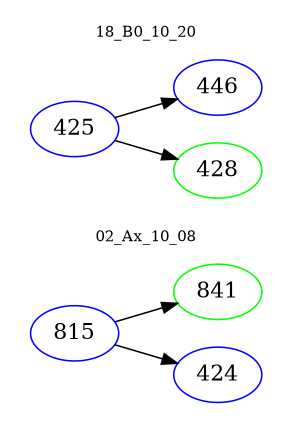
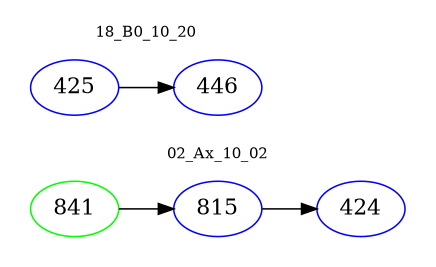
(218, 171) -> none
(146, 237) -> (218, 154)
(139, 315) -> (139, 209)
